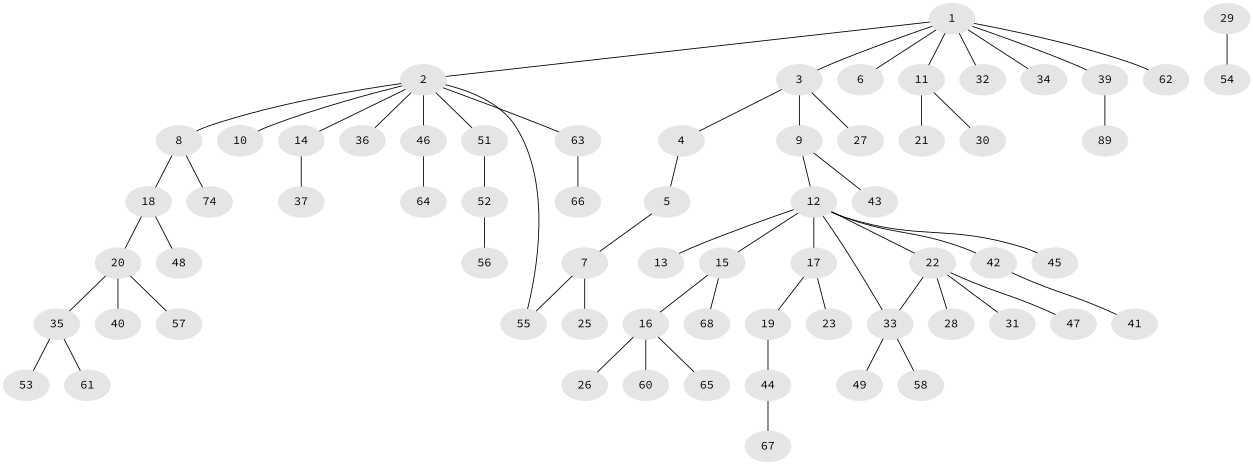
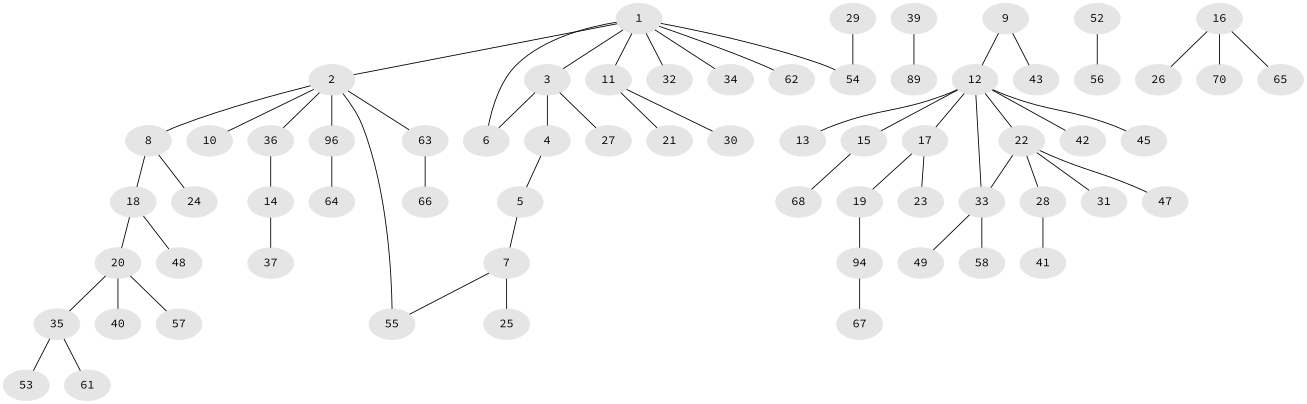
(1030, 47) -> (749, 43)
(362, 110) -> (271, 172)
(799, 110) -> (517, 110)
(423, 141) -> (332, 141)
(485, 141) -> none
(210, 202) -> (194, 202)
(684, 294) -> none
(1064, 294) -> (1043, 233)
(646, 385) -> (1219, 80)
(768, 385) -> (860, 263)
